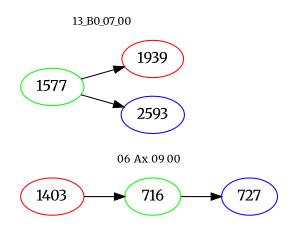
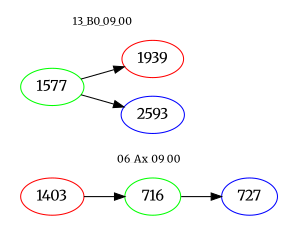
(103, 22) -> (103, 22)
